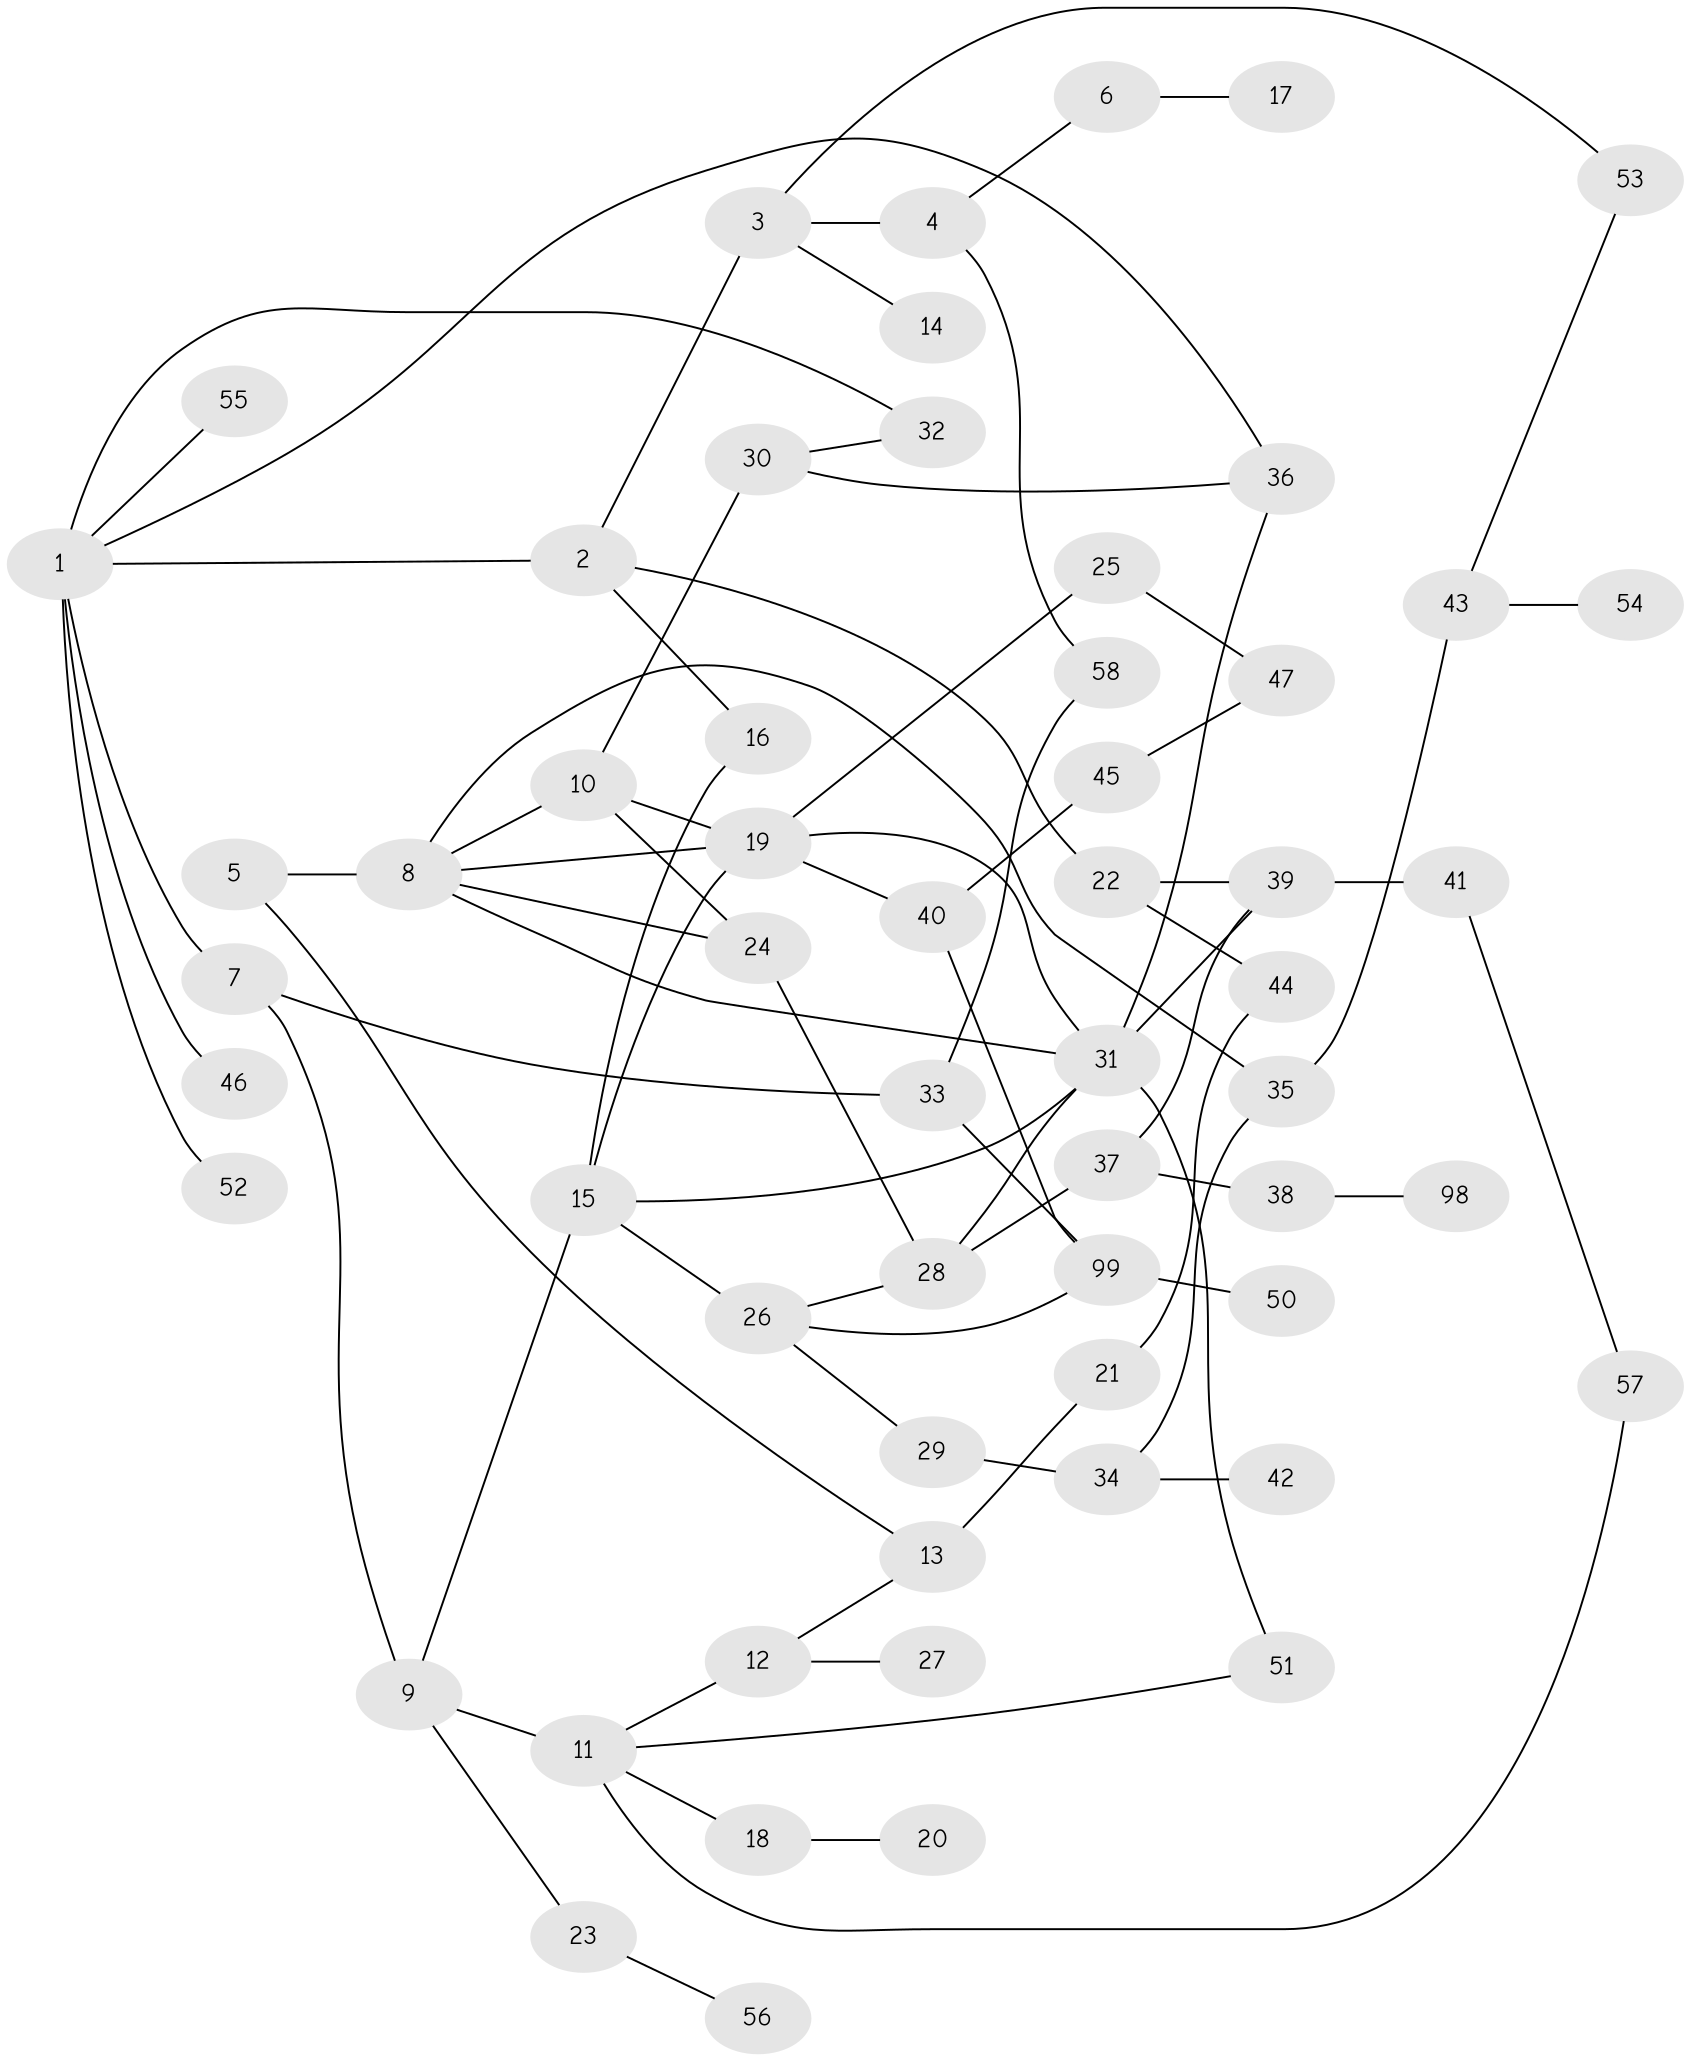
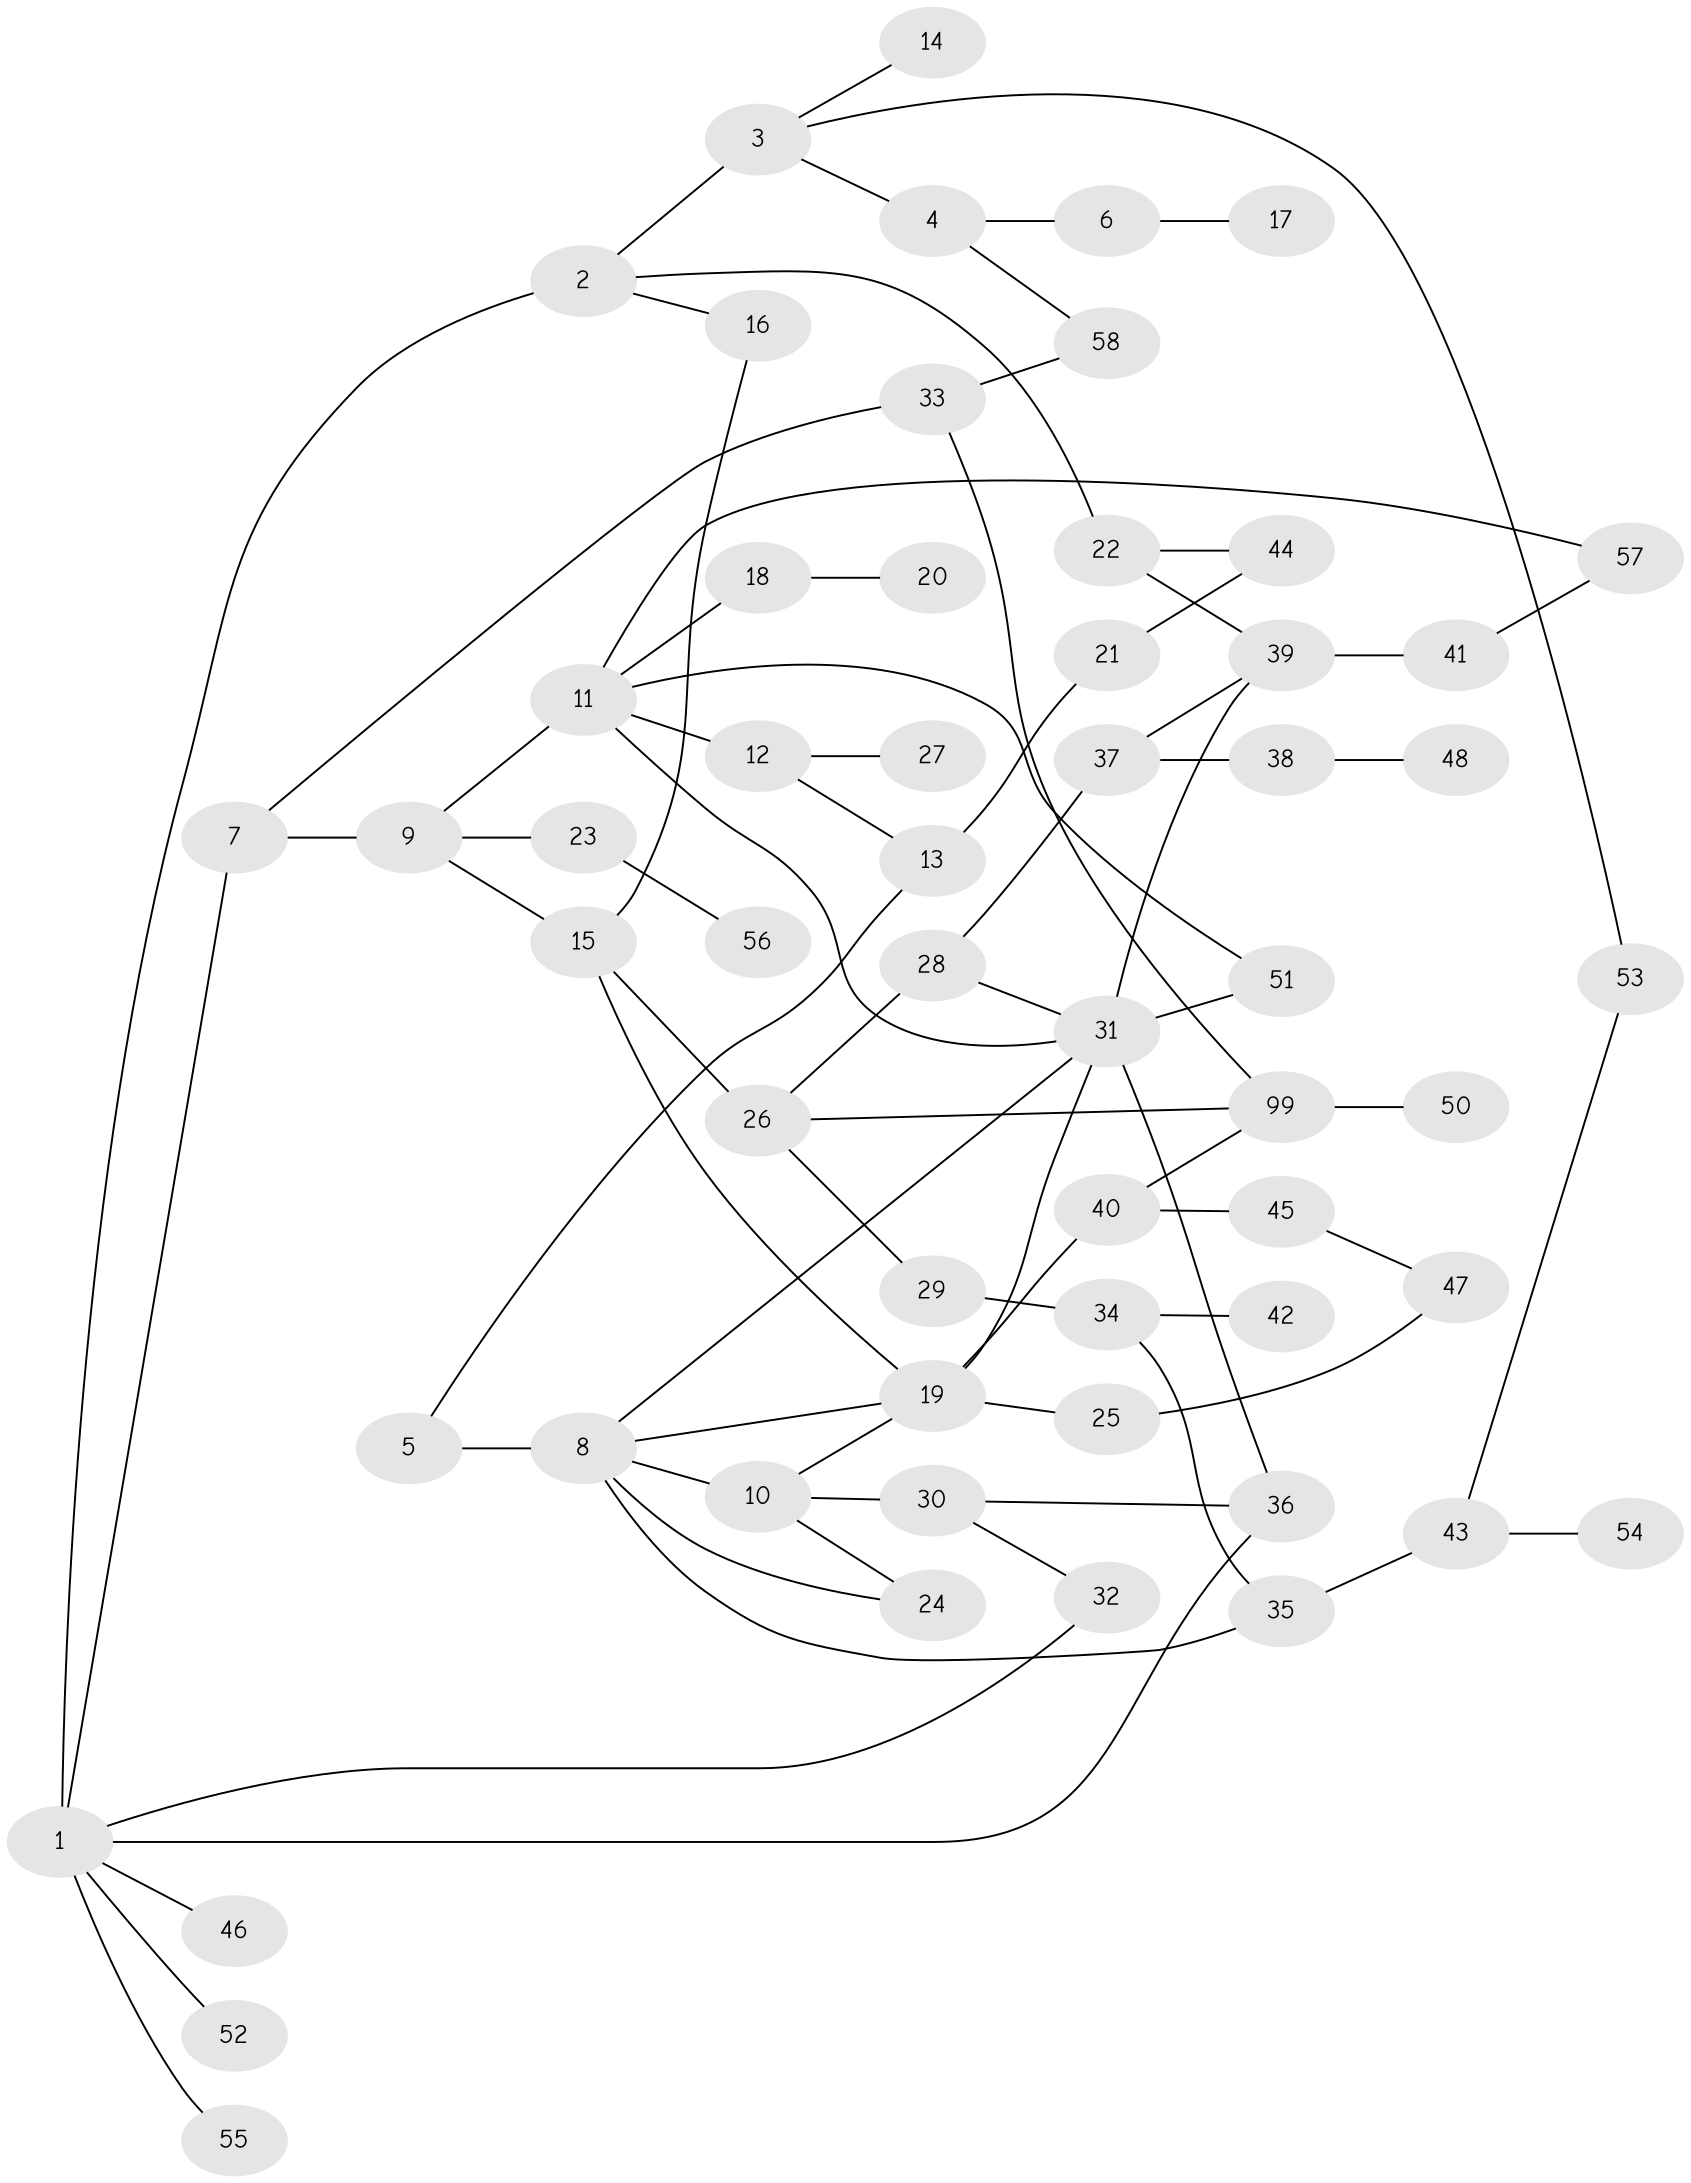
(845, 1111) -> none
(867, 1181) -> (830, 923)
(1456, 1196) -> (1456, 760)
